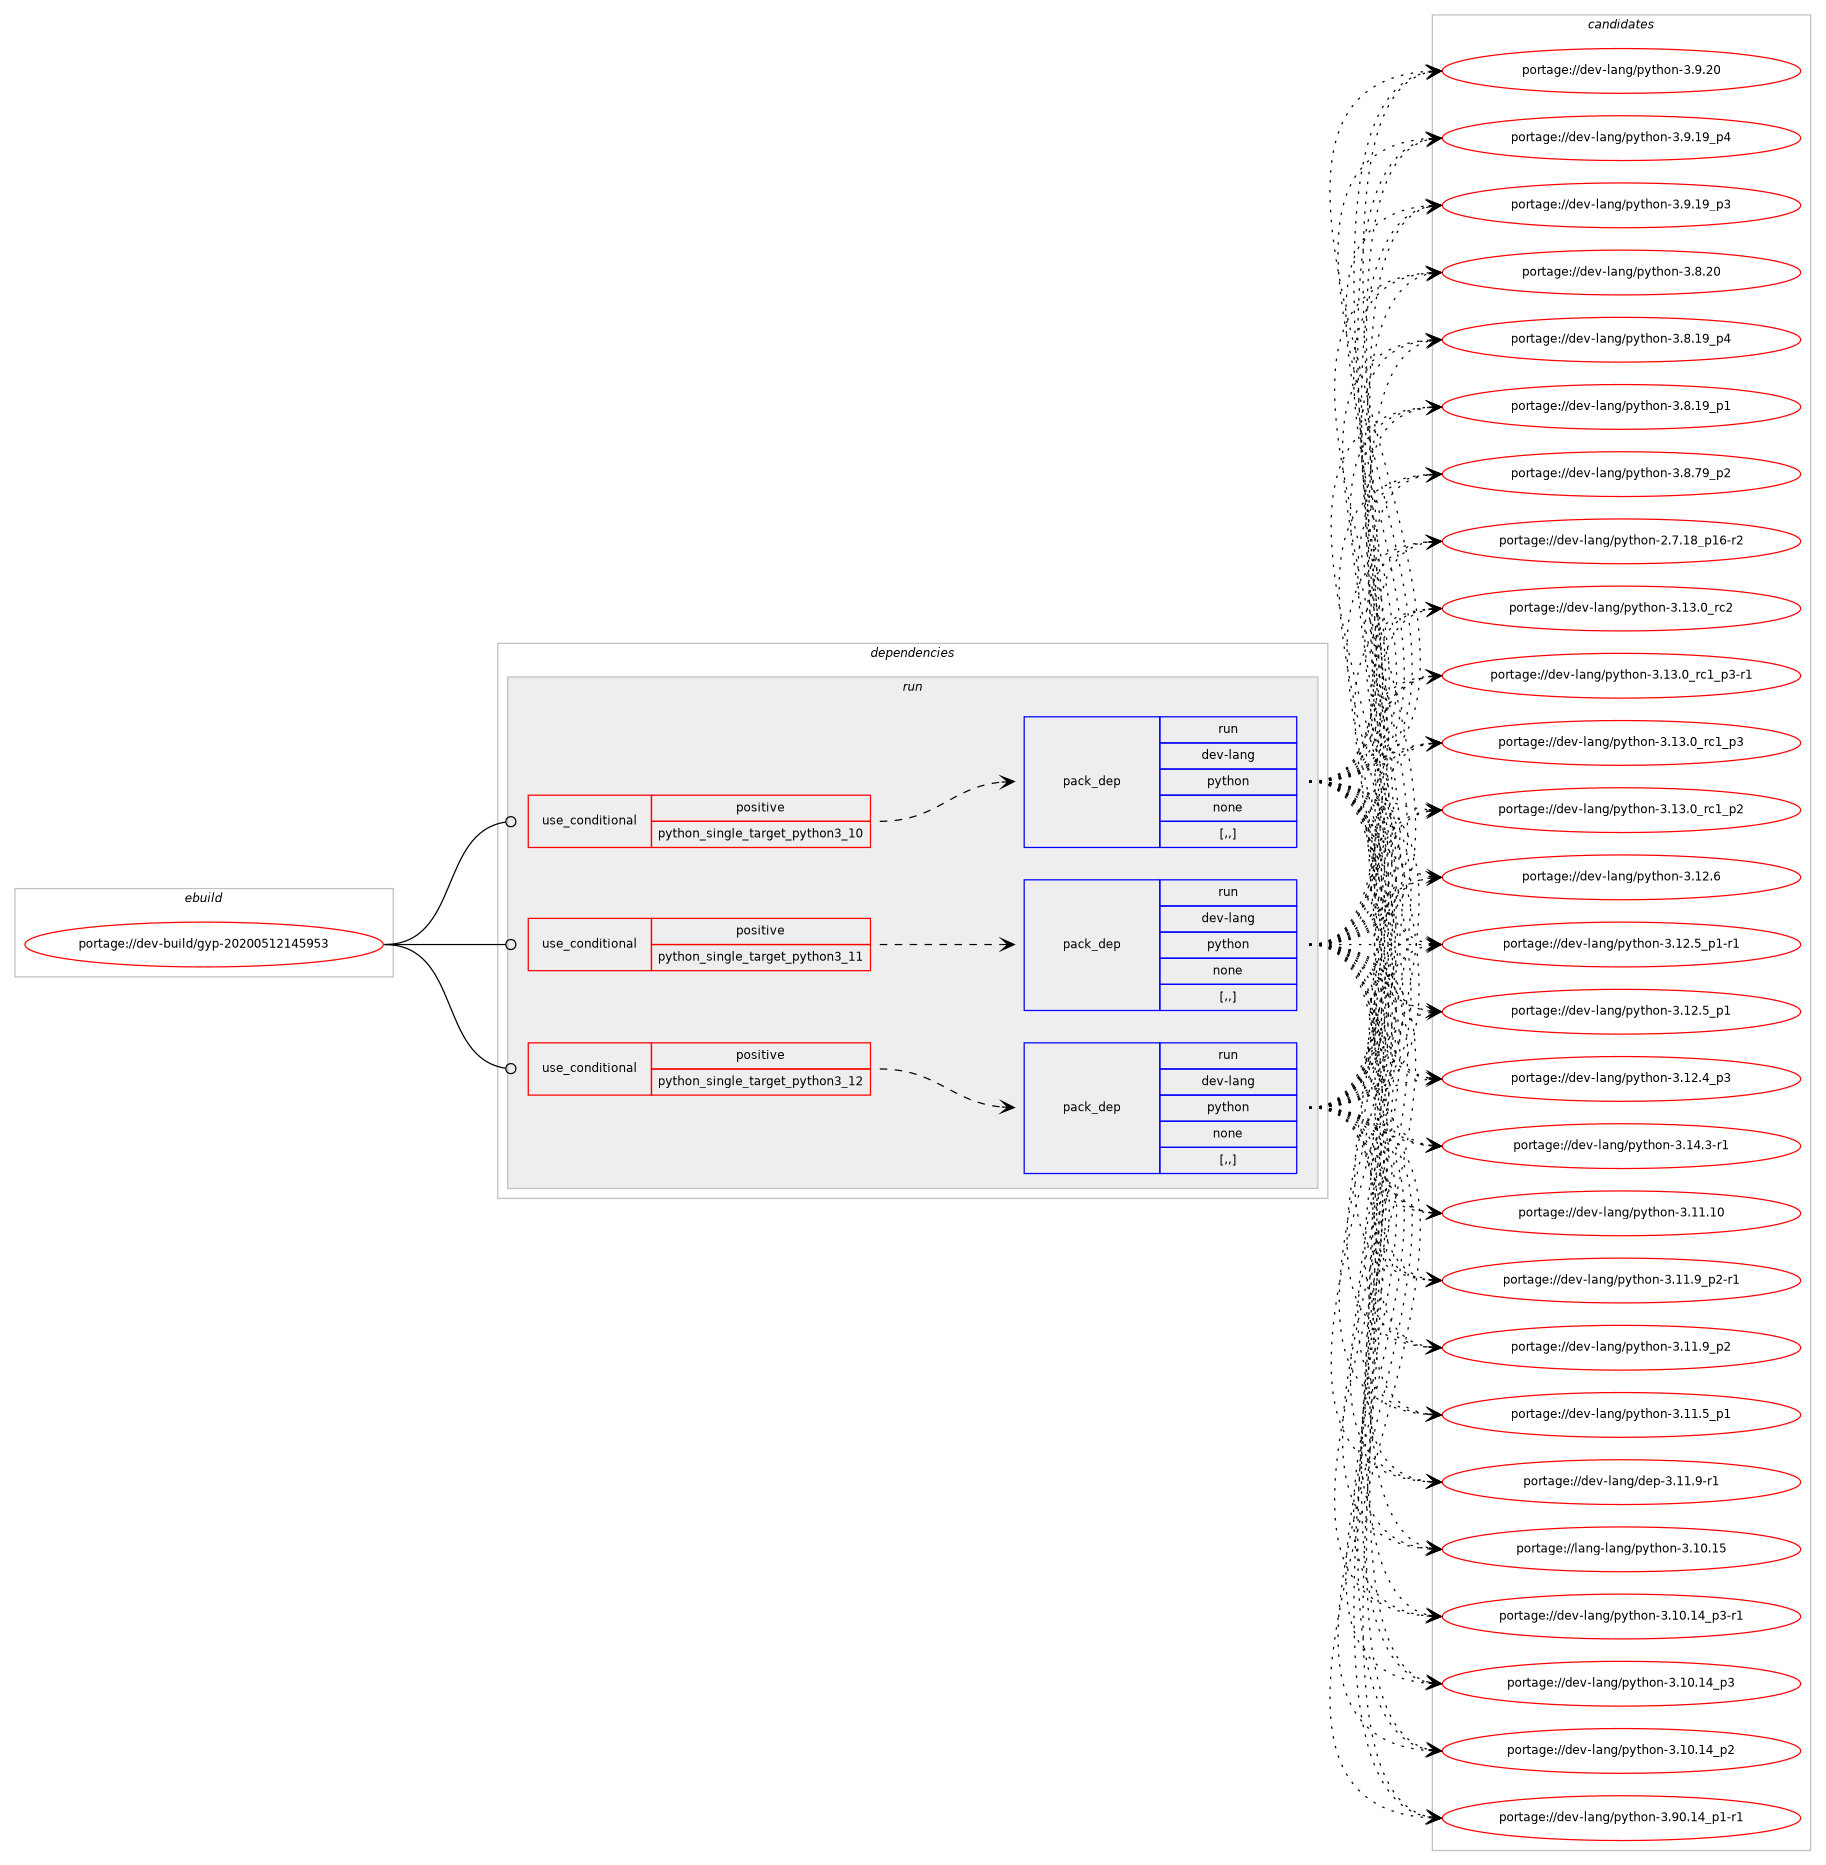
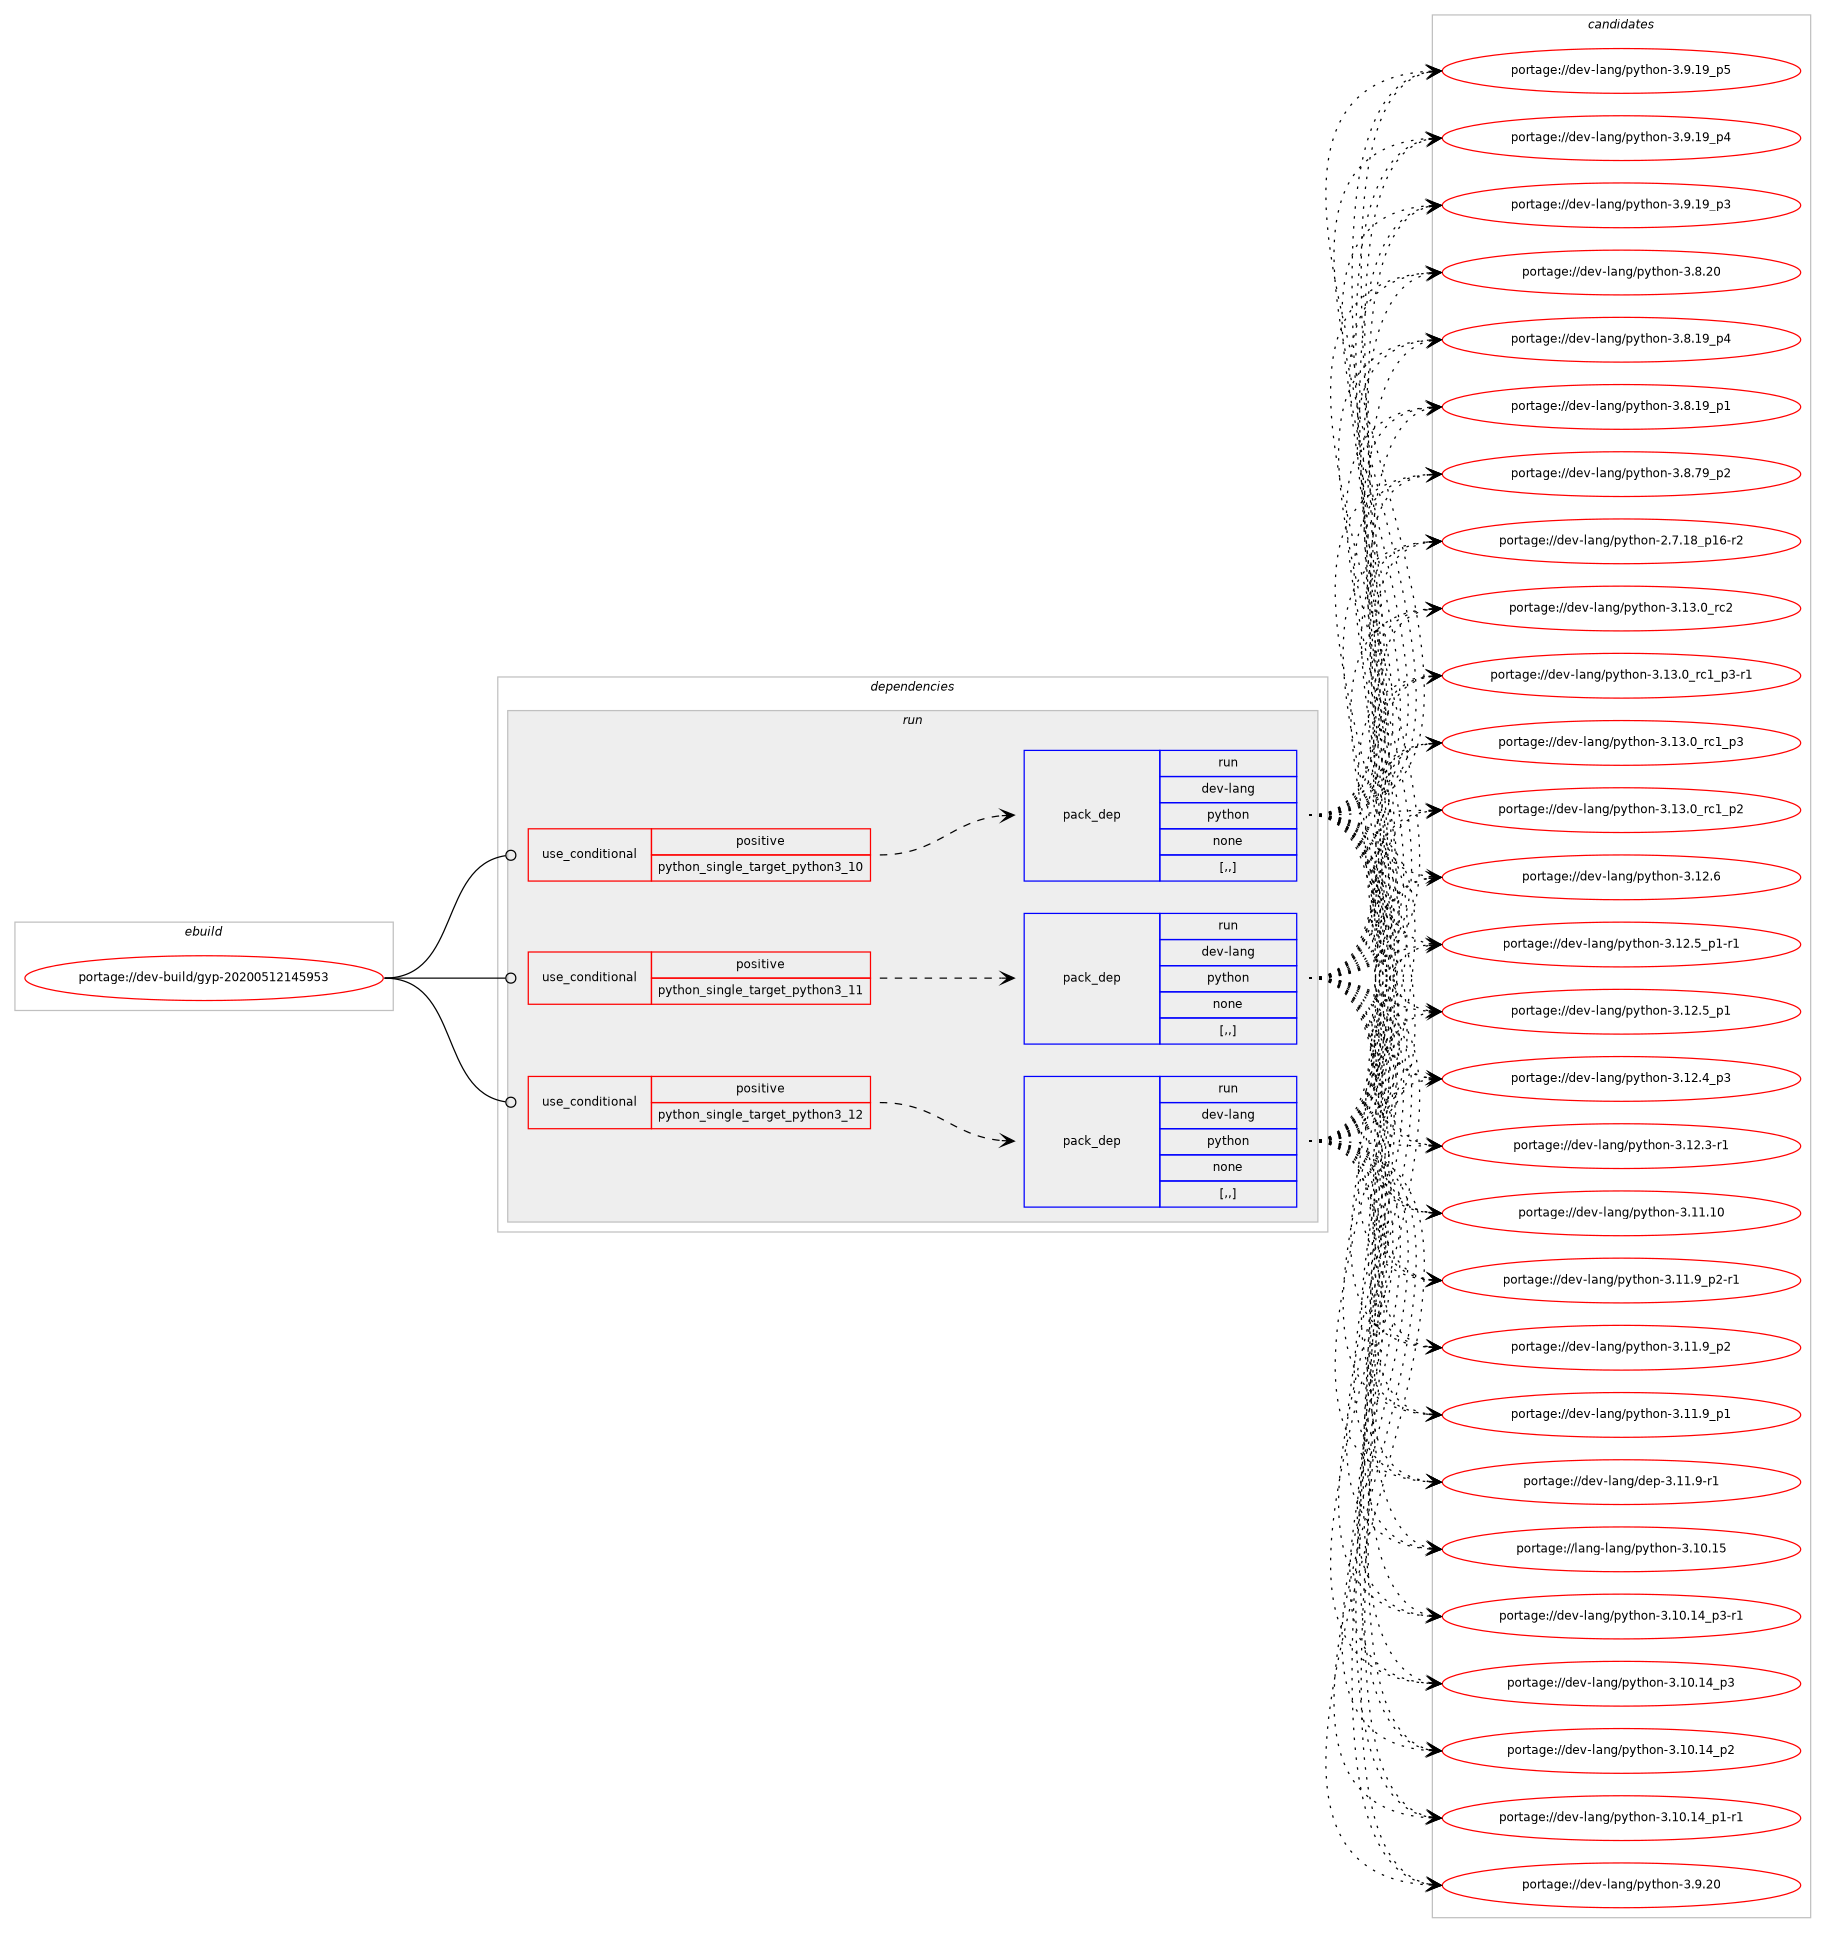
none -> (1622, 71)
(1622, 1146) -> (1622, 1146)
(1622, 1415) -> (1622, 1415)
(1622, 1818) -> (1622, 1818)
